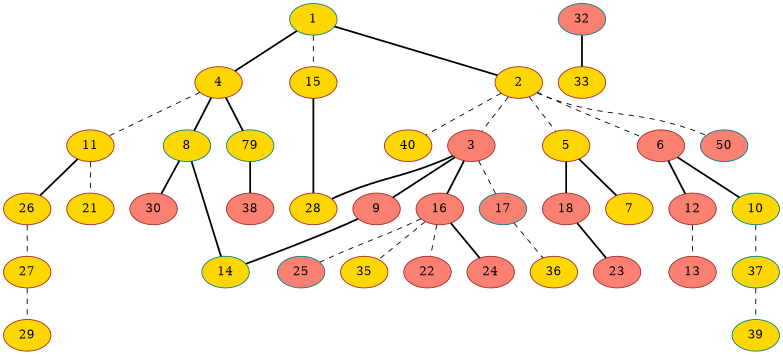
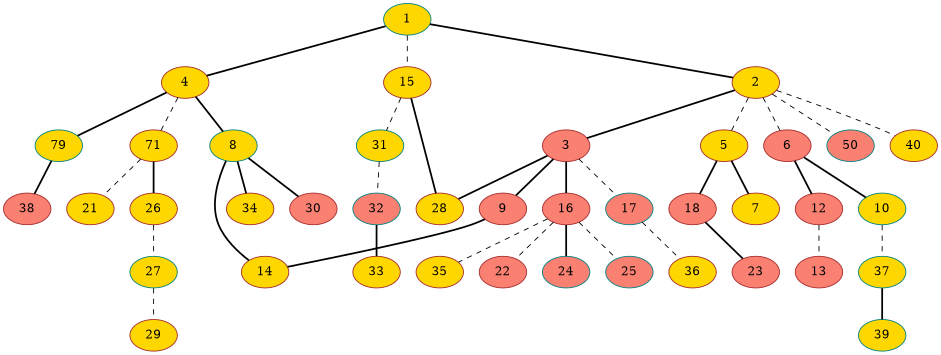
(495, 114) -> (661, 114)
(90, 146) -> (154, 146)
none -> (380, 146)
none -> (250, 209)
(27, 272) -> (154, 272)
(226, 272) -> (265, 272)
(491, 272) -> (566, 272)
(756, 304) -> (882, 304)
